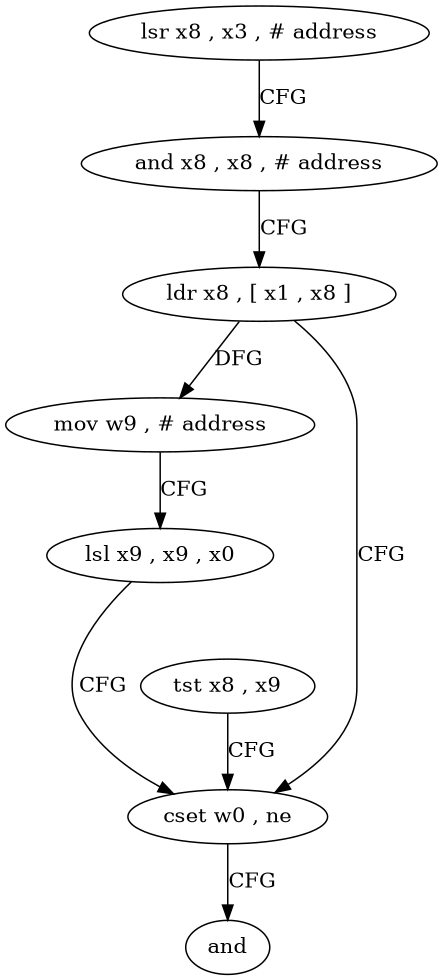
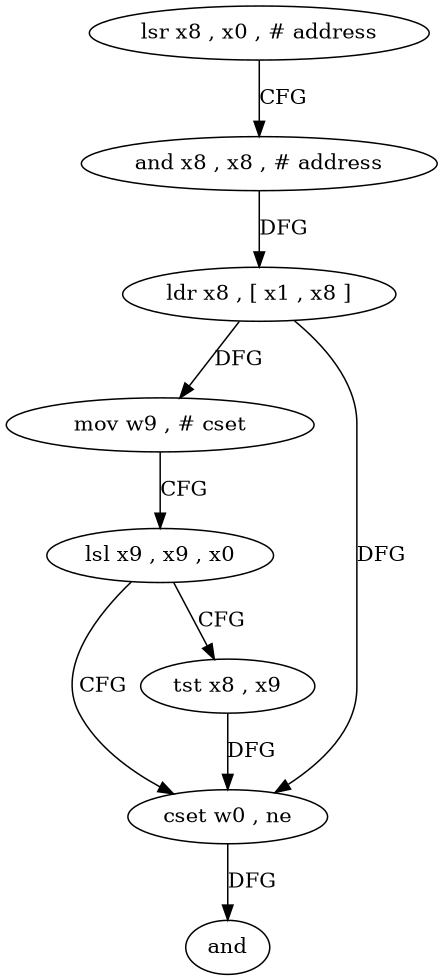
(259, 33) -> (259, 33)
(284, 229) -> (284, 229)
(160, 425) -> (160, 425)
(382, 556) -> (382, 556)
none -> (191, 614)
(252, 751) -> (252, 751)
(253, 882) -> (253, 882)
